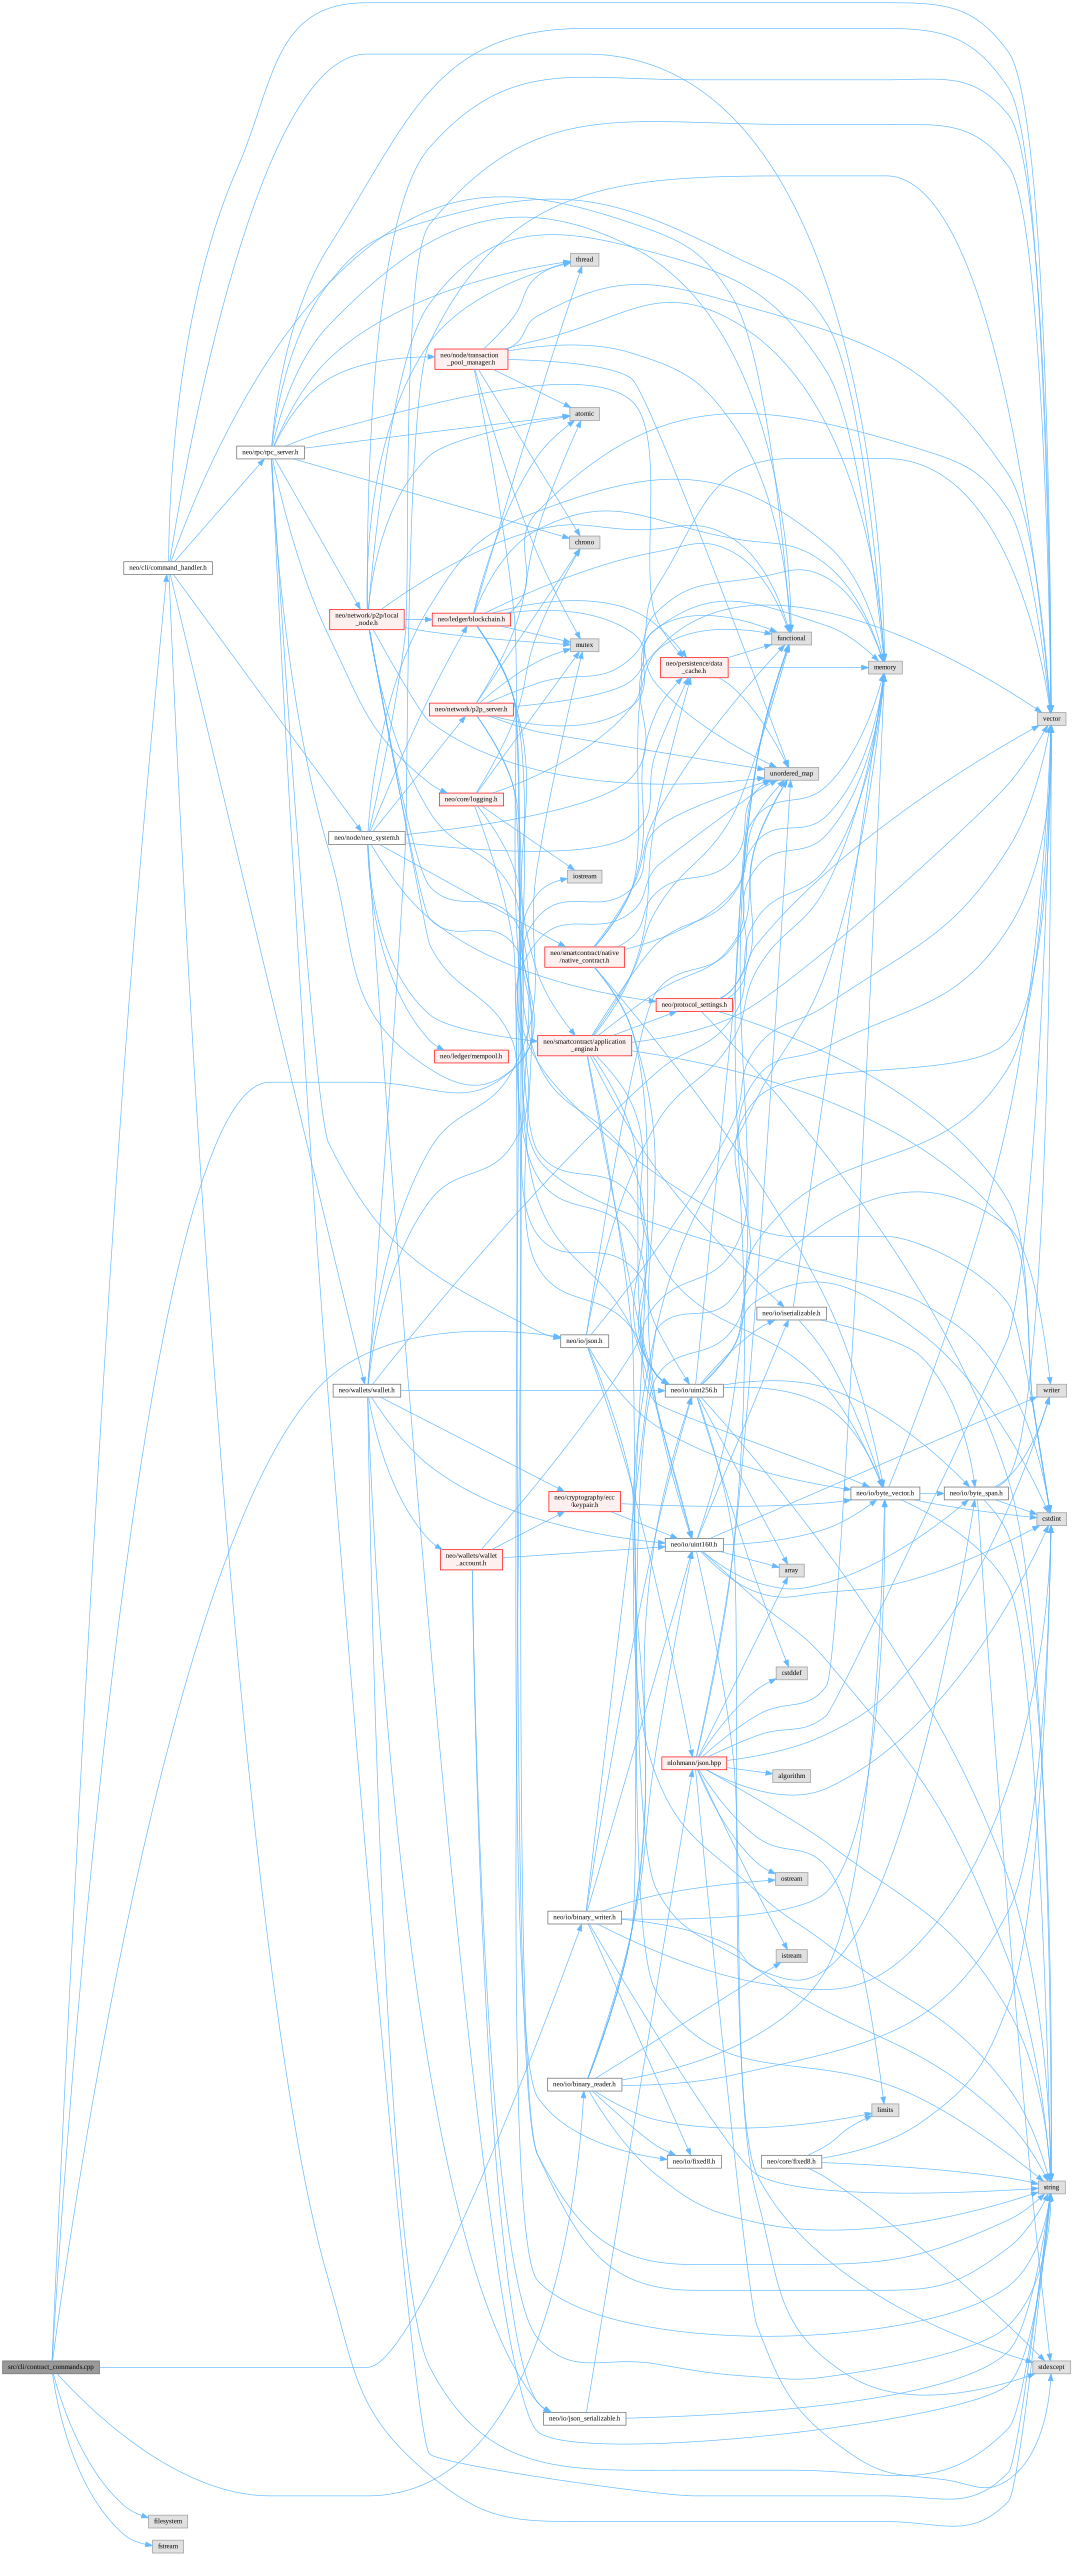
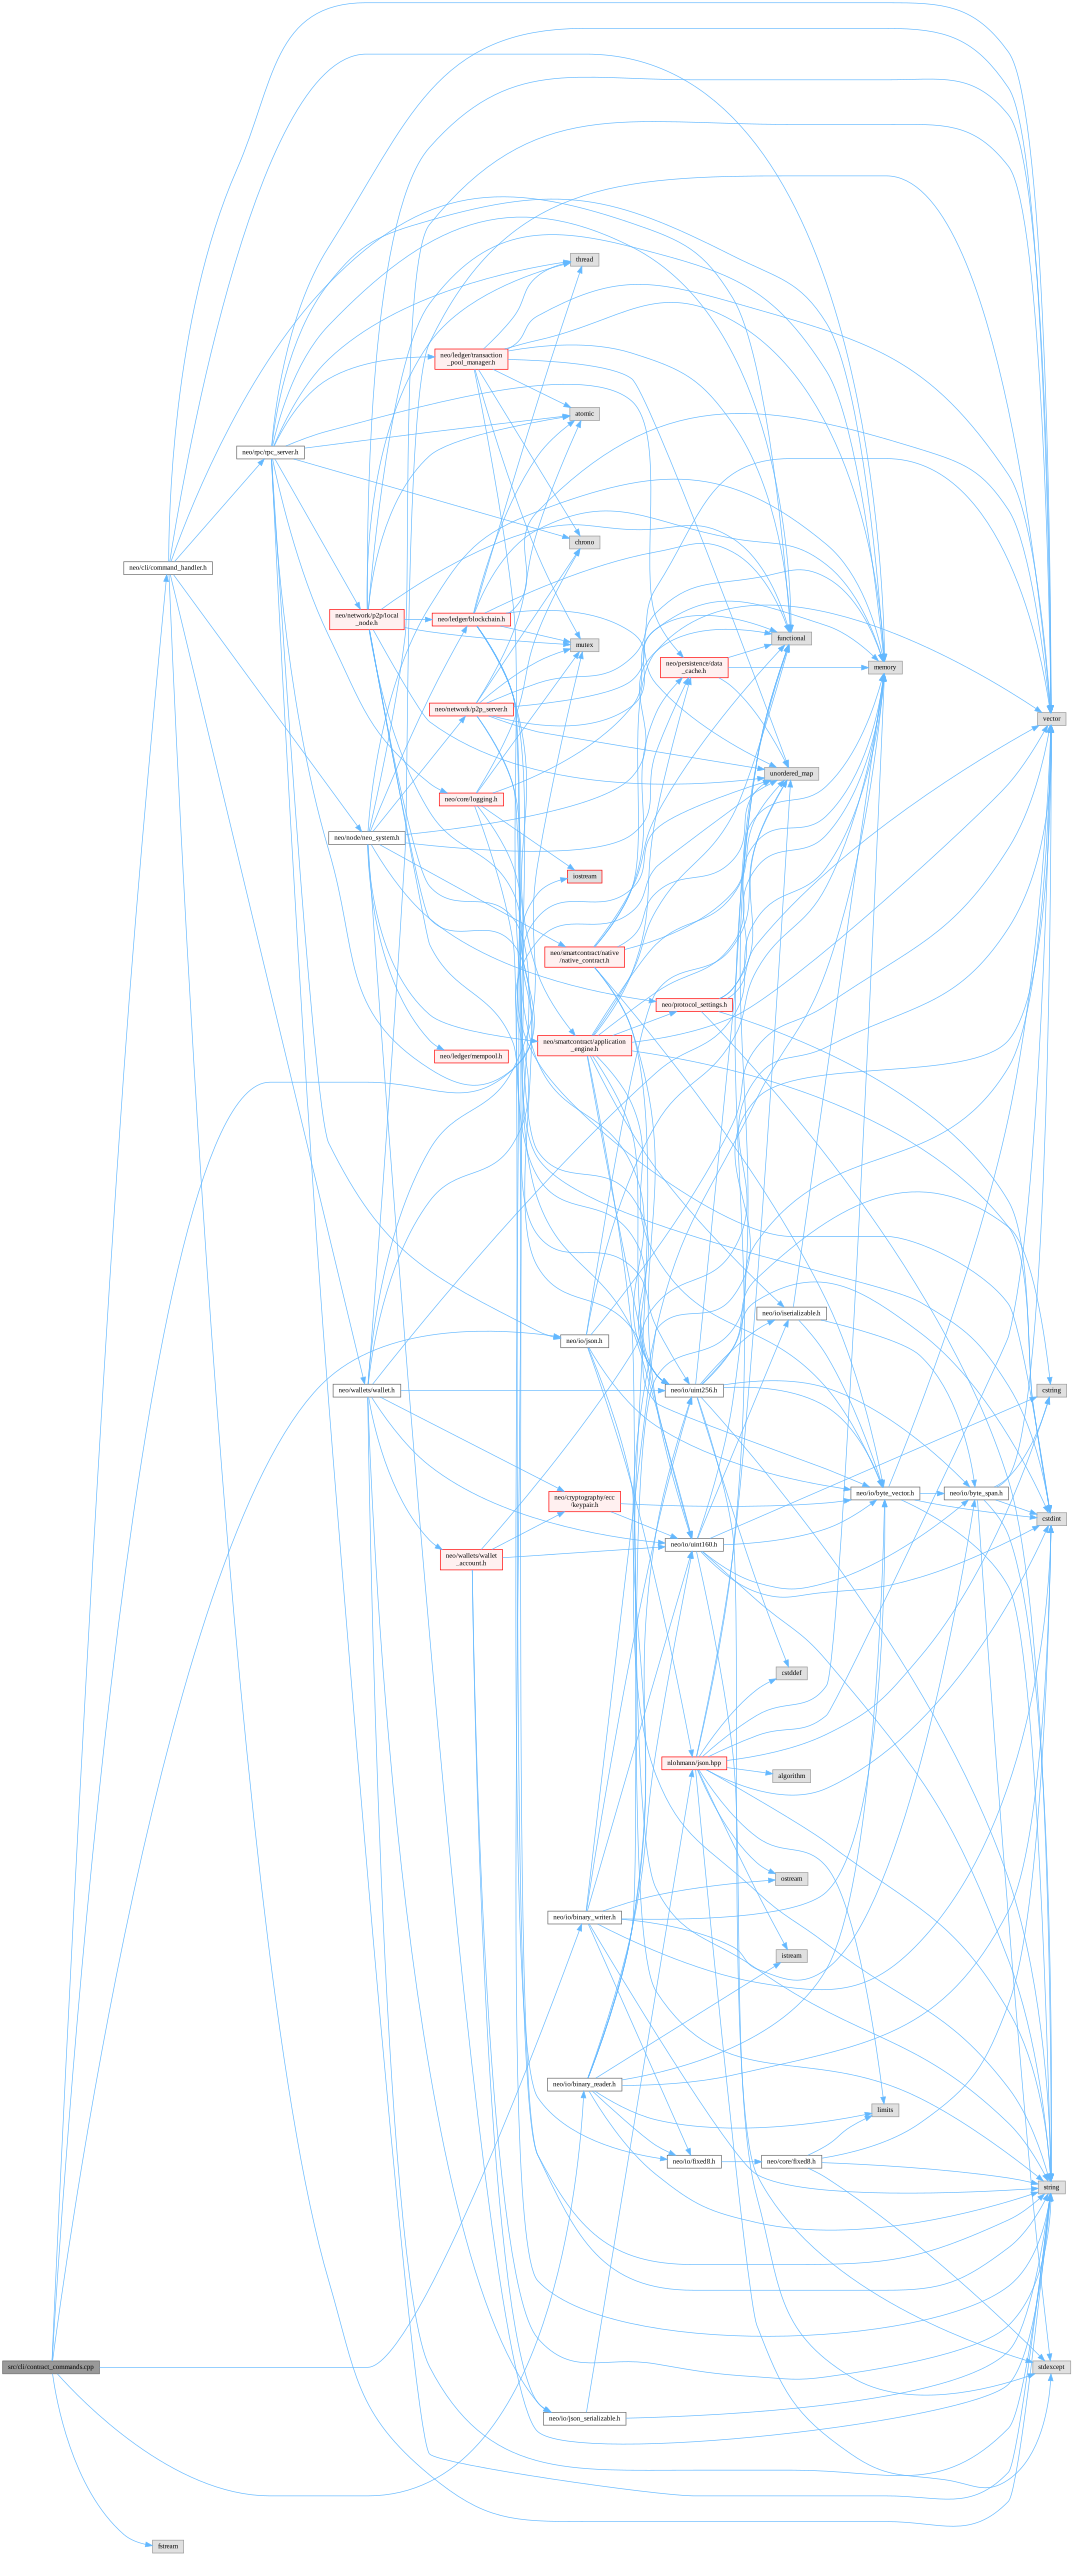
(471, 359) -> (471, 359)
(595, 602) -> none
(585, 877) -> (585, 877)
(1052, 1391) -> (1052, 1391)
(792, 1571) -> none
none -> (731, 2162)
(168, 2522) -> none
